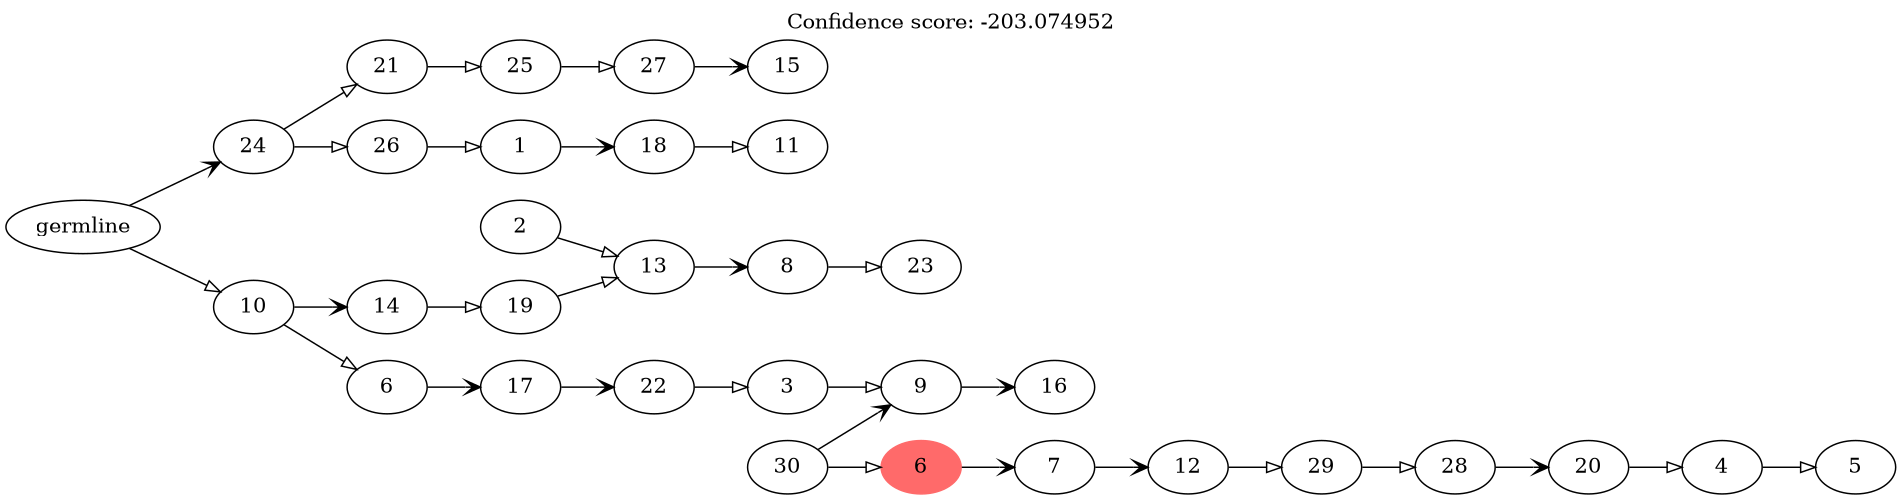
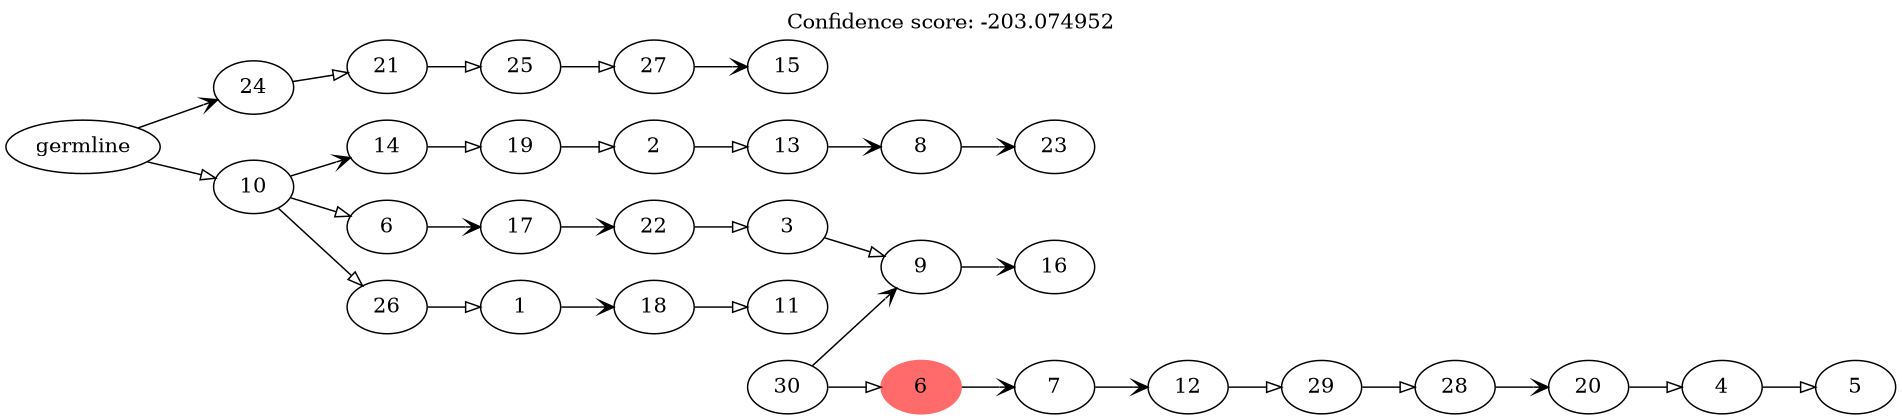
(313, 147) -> (315, 242)
(847, 267) -> (981, 147)
(580, 289) -> (580, 147)
